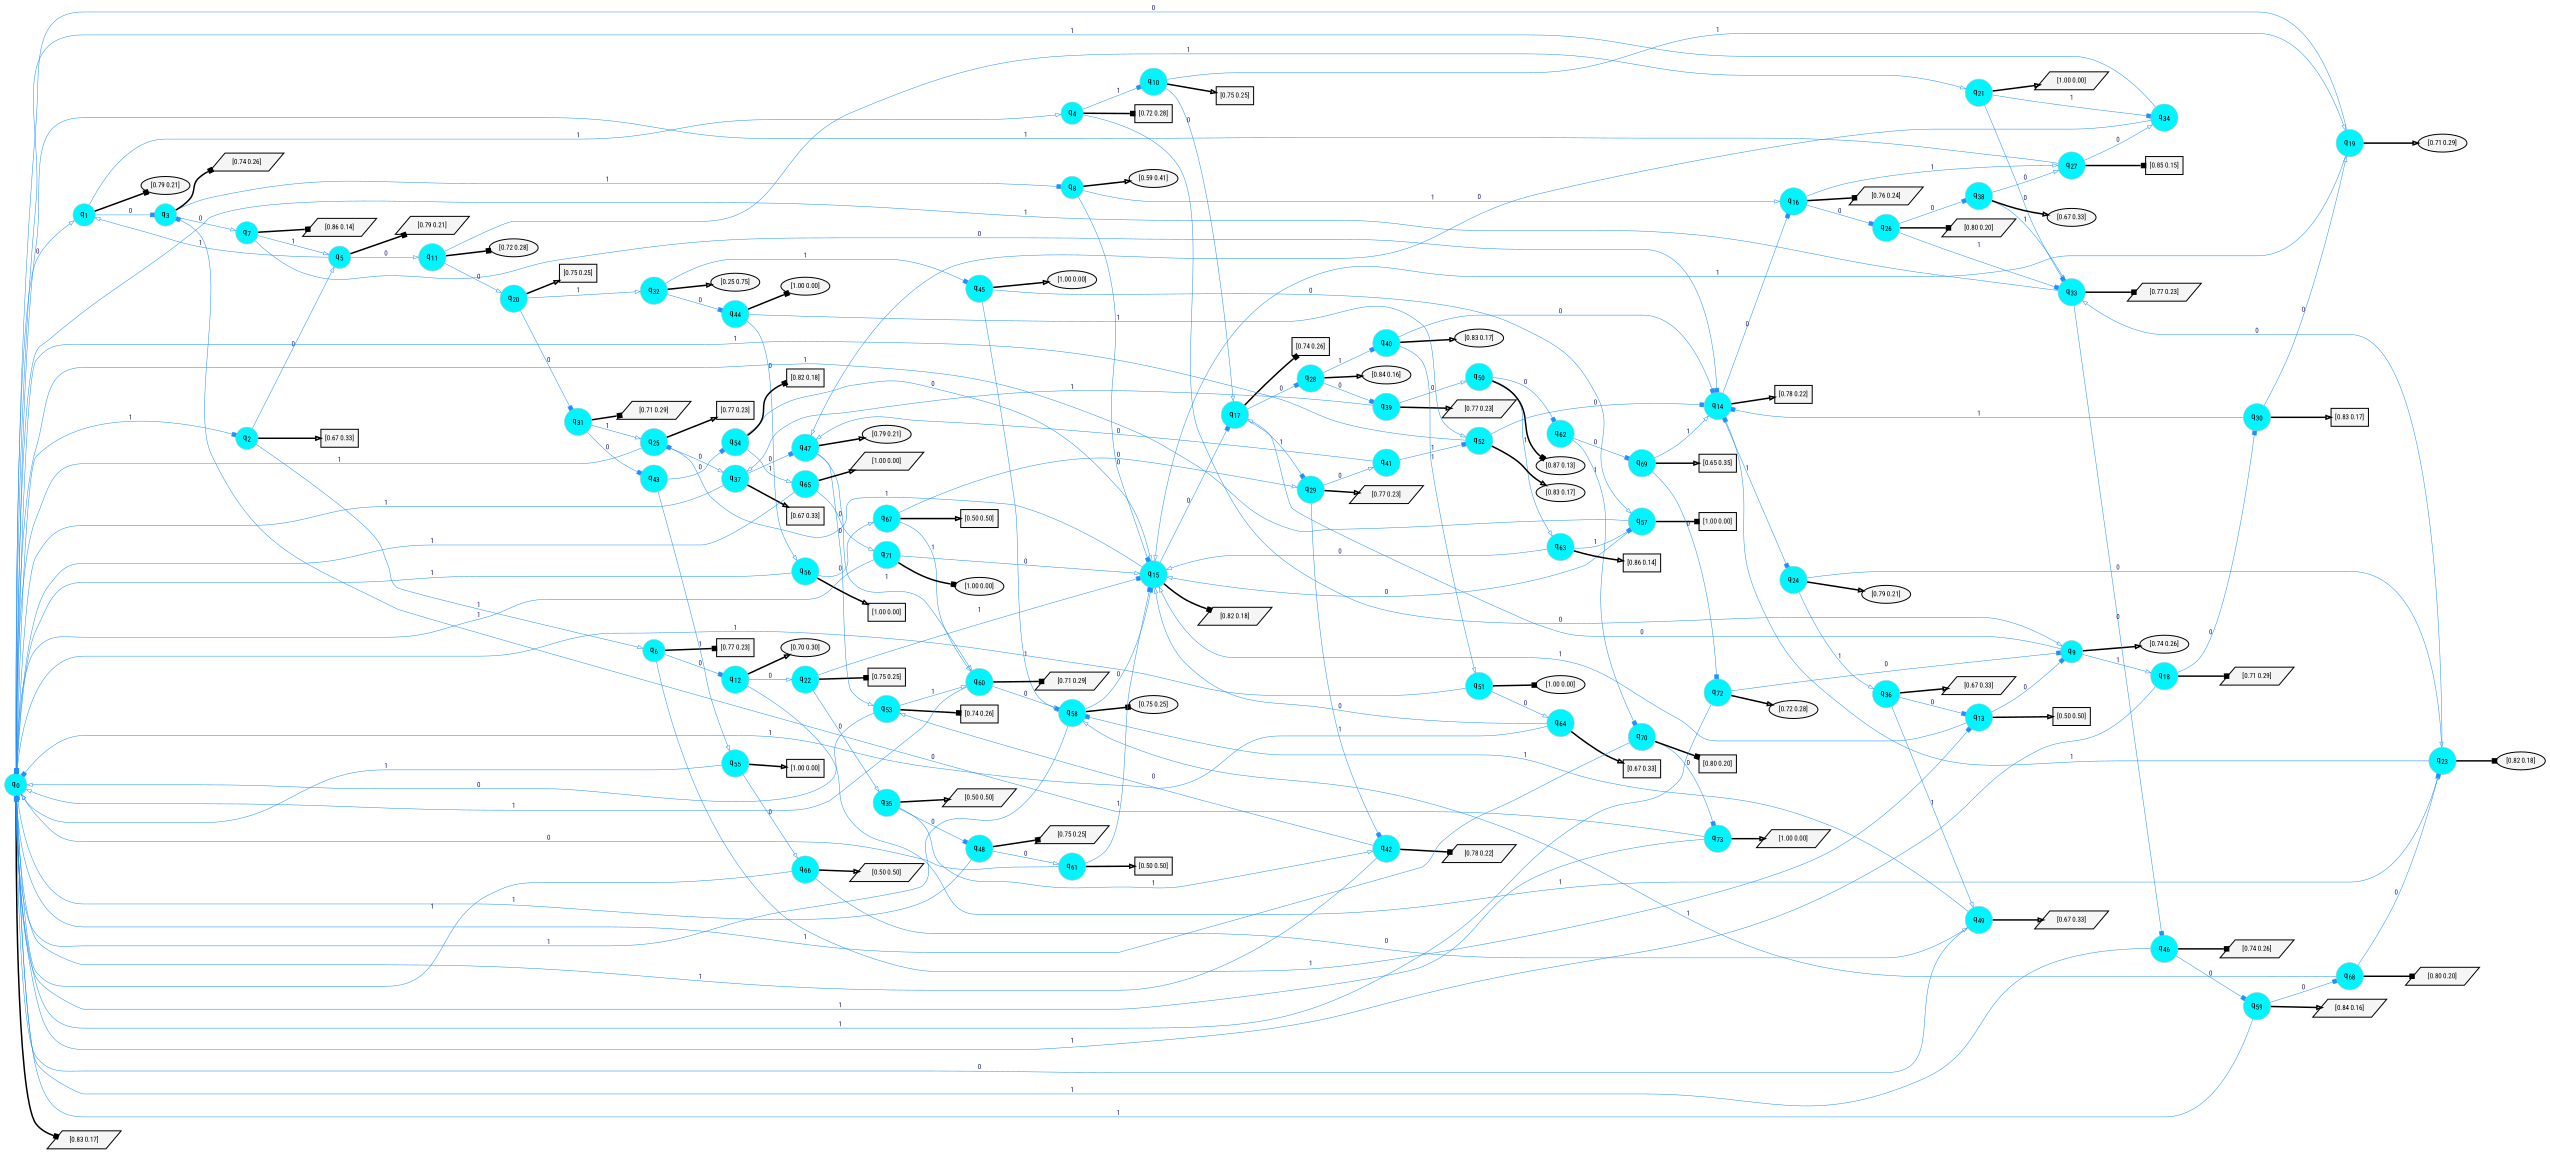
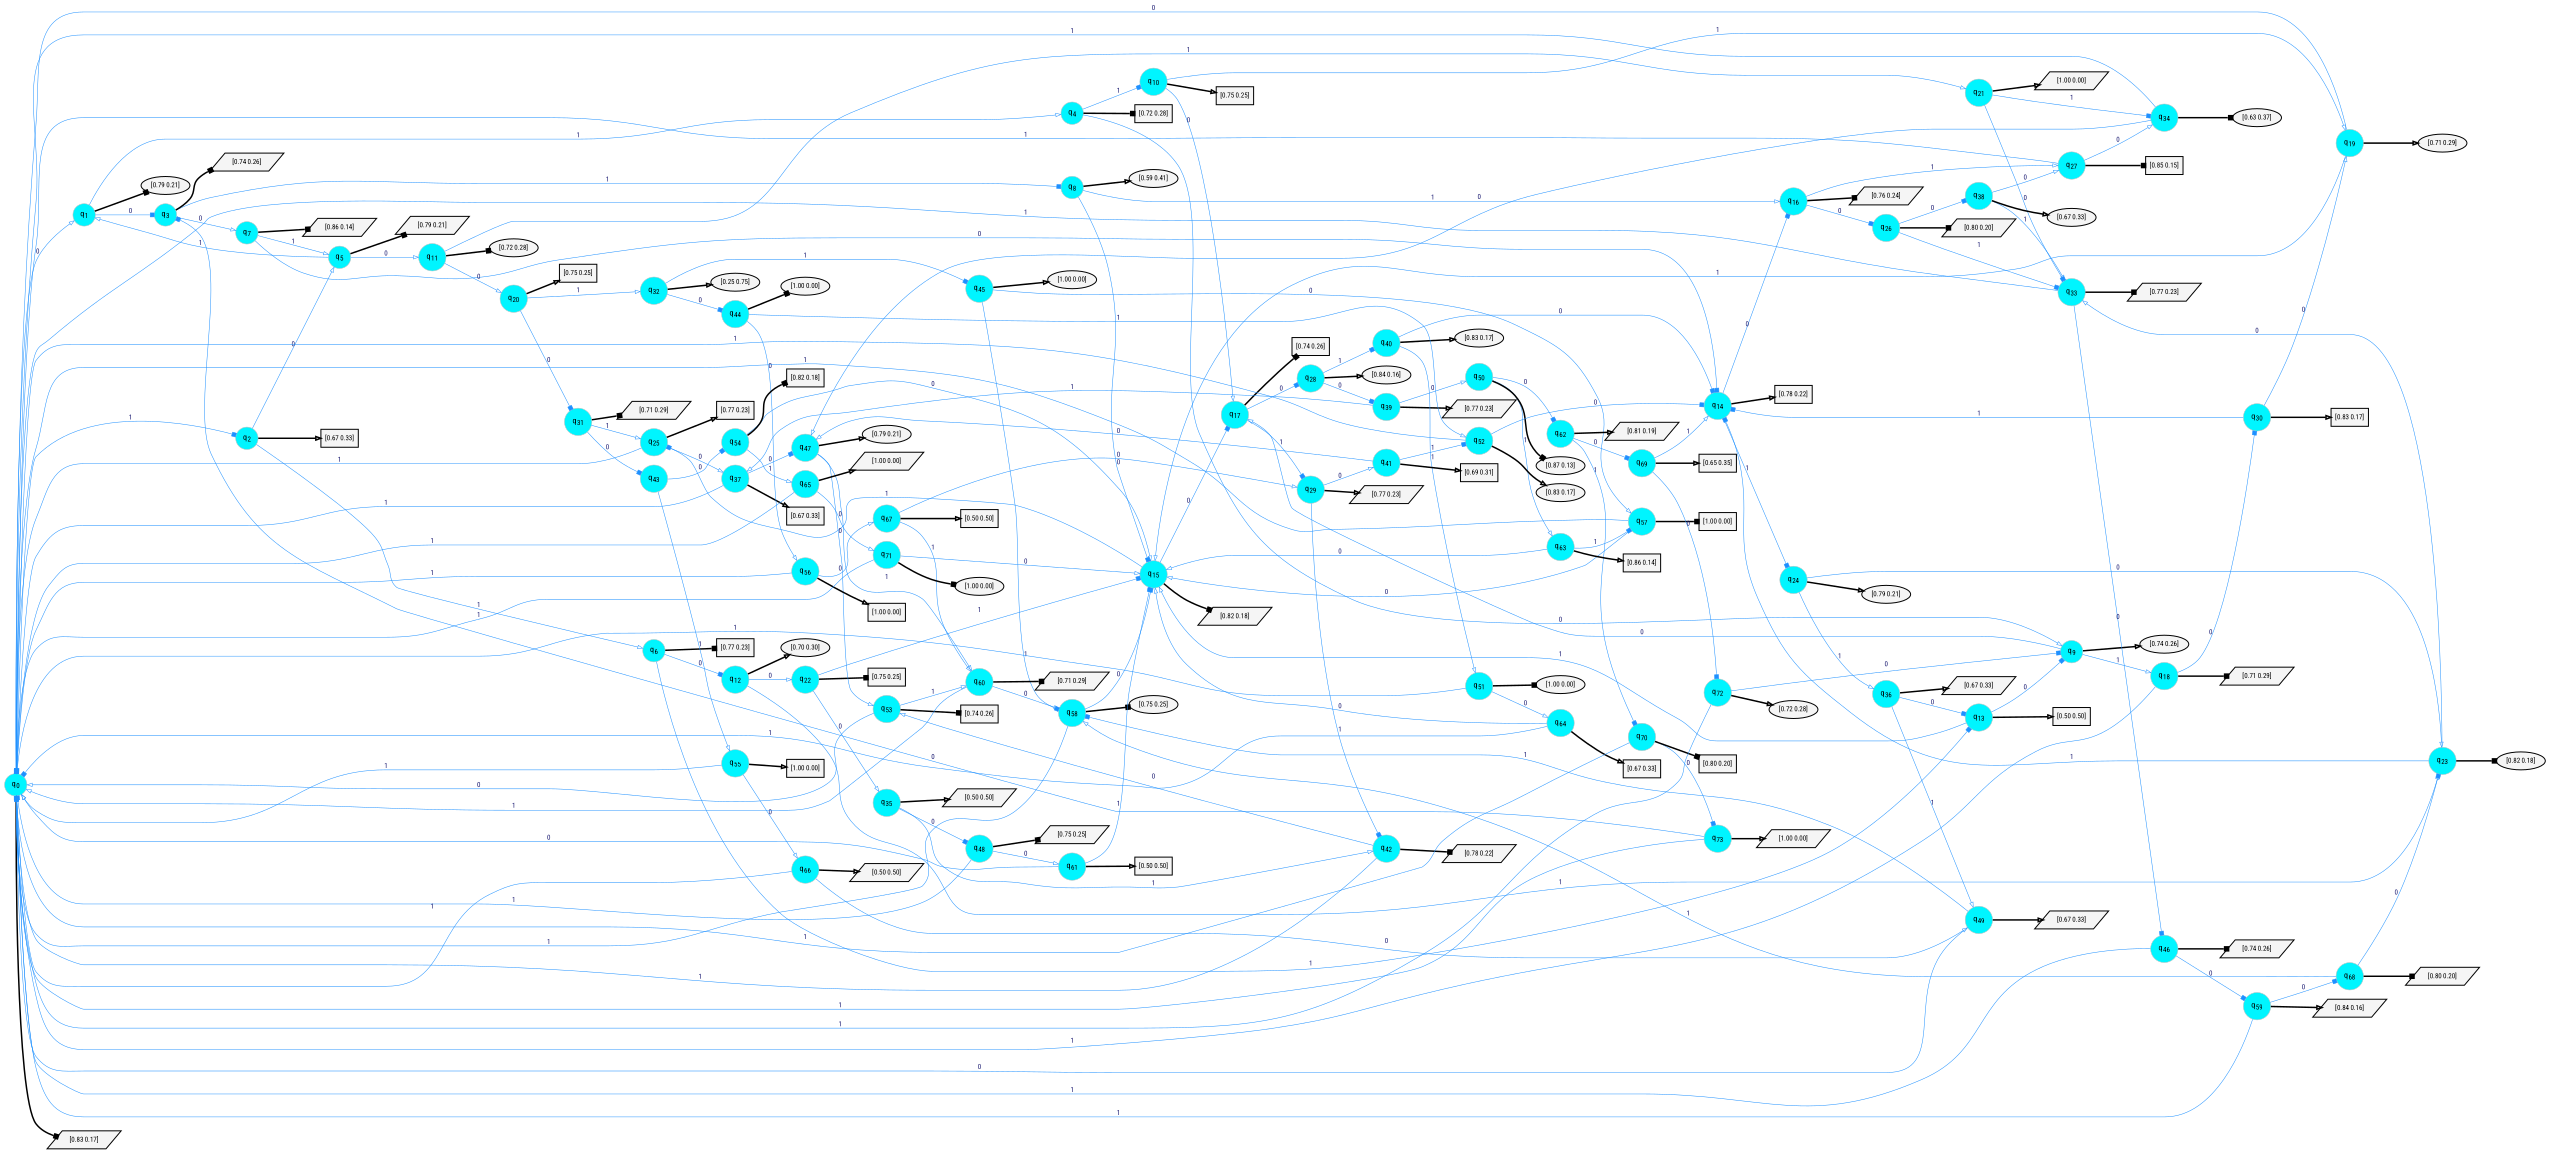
none -> (2257, 118)
none -> (1642, 431)
none -> (1479, 473)
